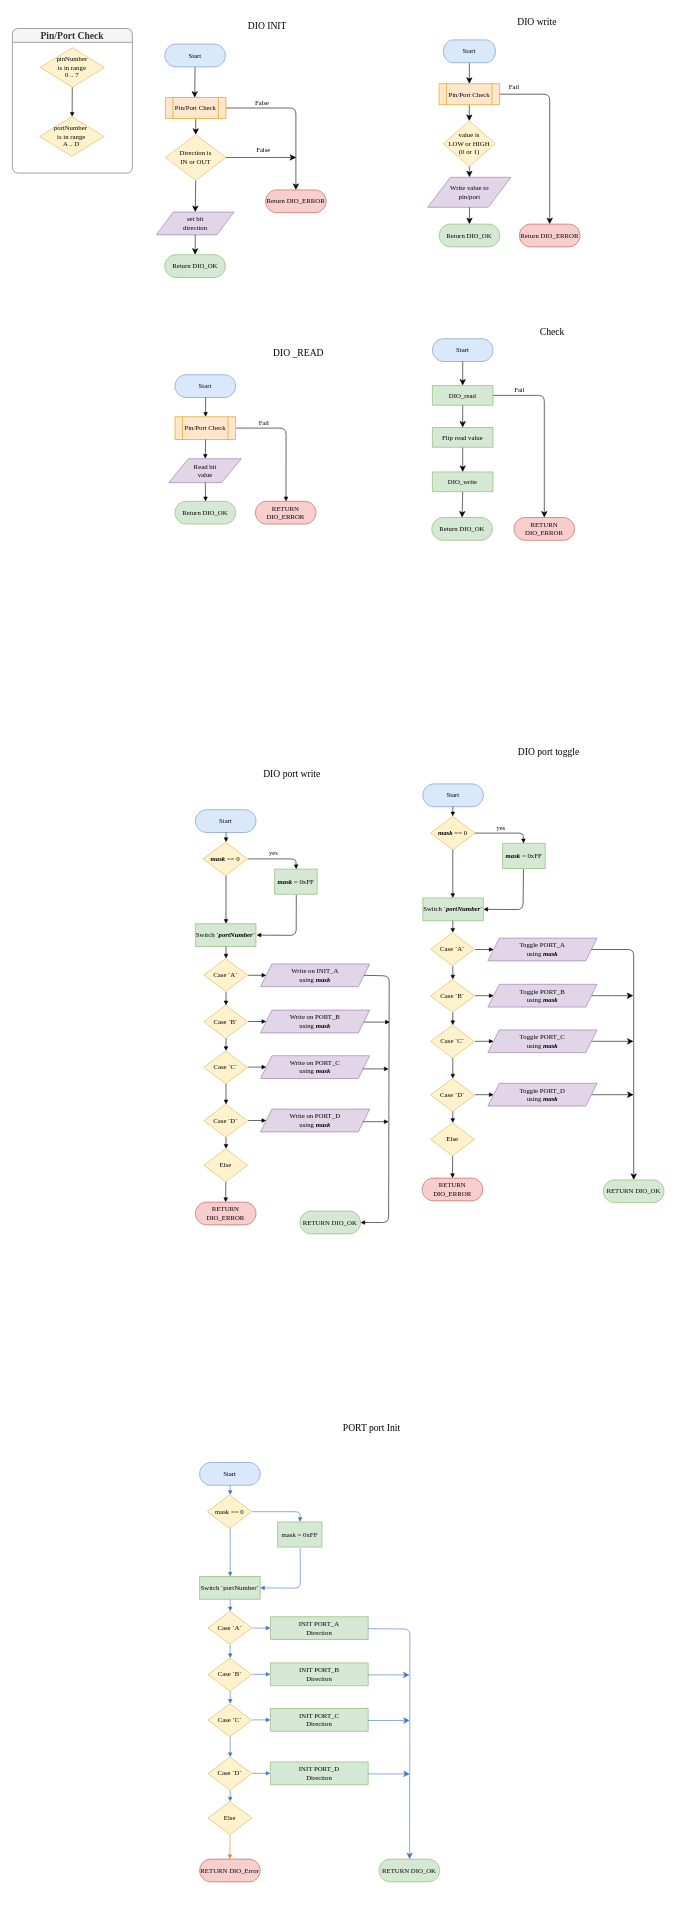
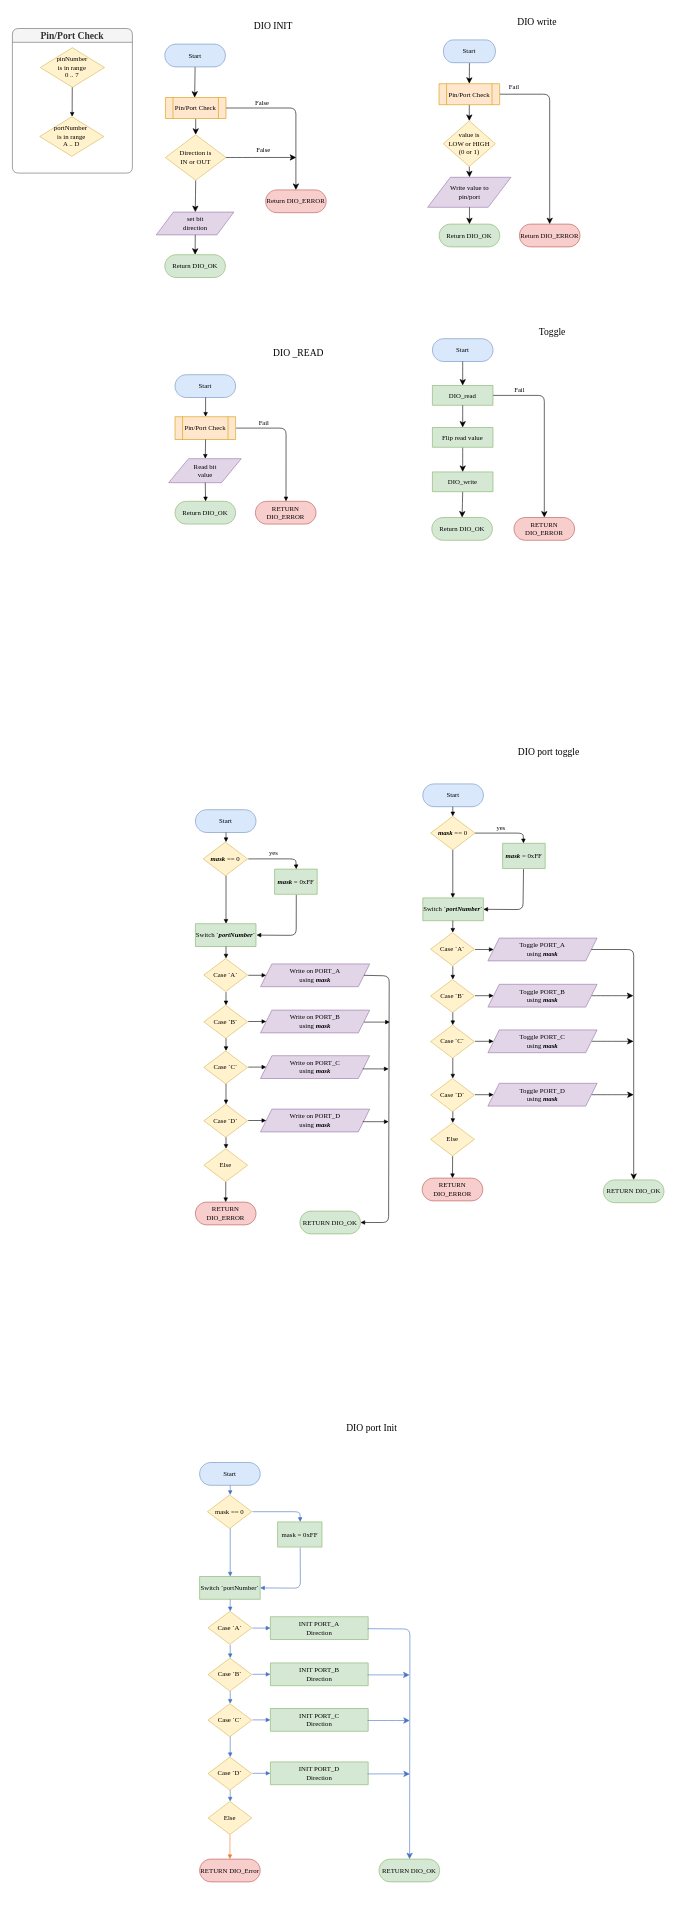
(267, 26) -> (273, 26)
(552, 332) -> (552, 332)
(292, 773) -> none
(315, 975) -> (315, 975)
(372, 1428) -> (372, 1428)
